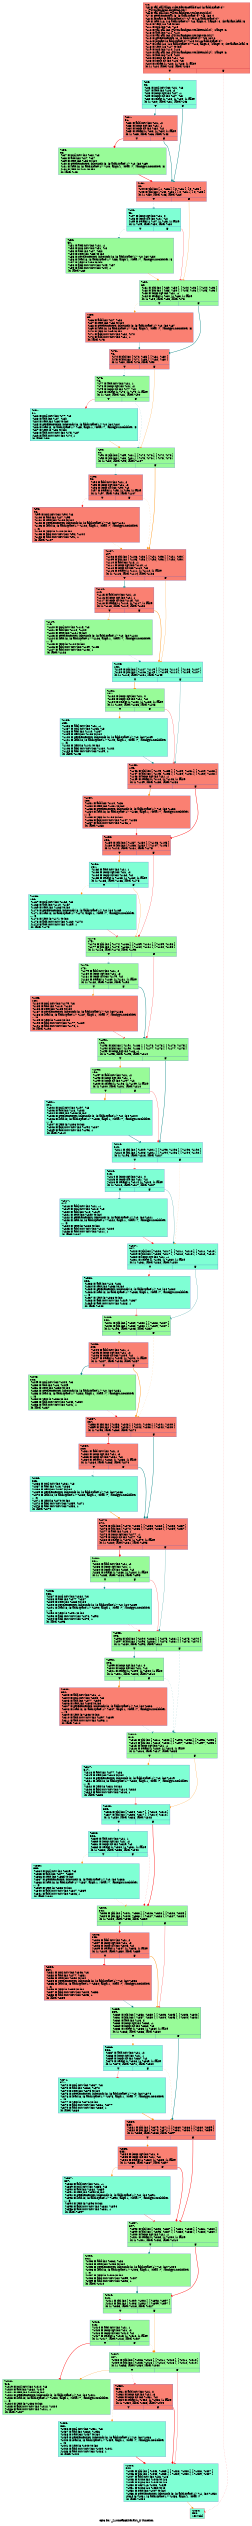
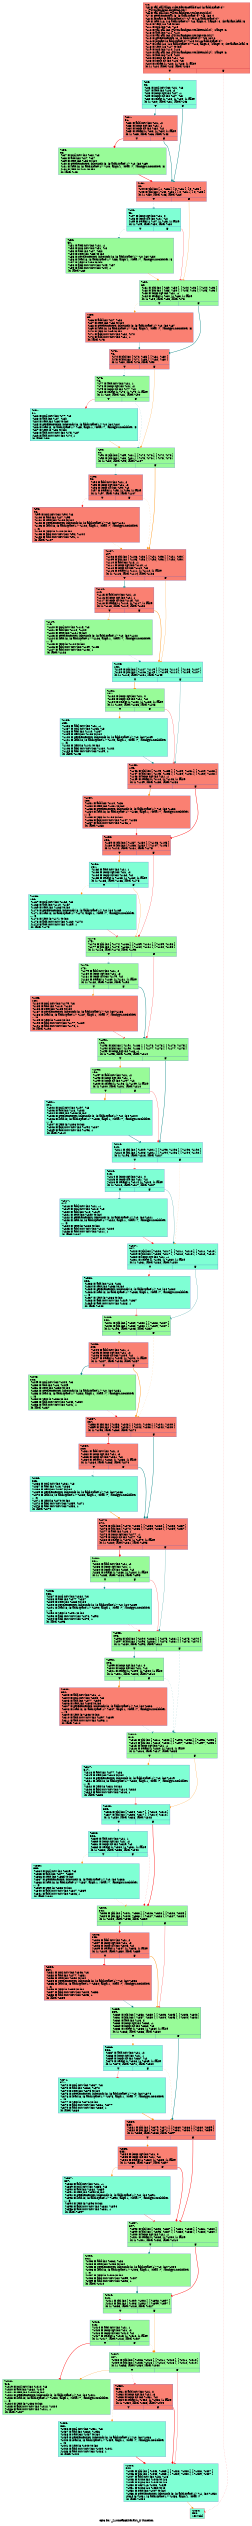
(152, 409) -> (152, 408)
